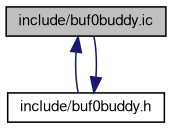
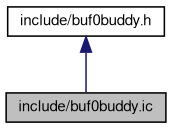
(76, 72) -> none
